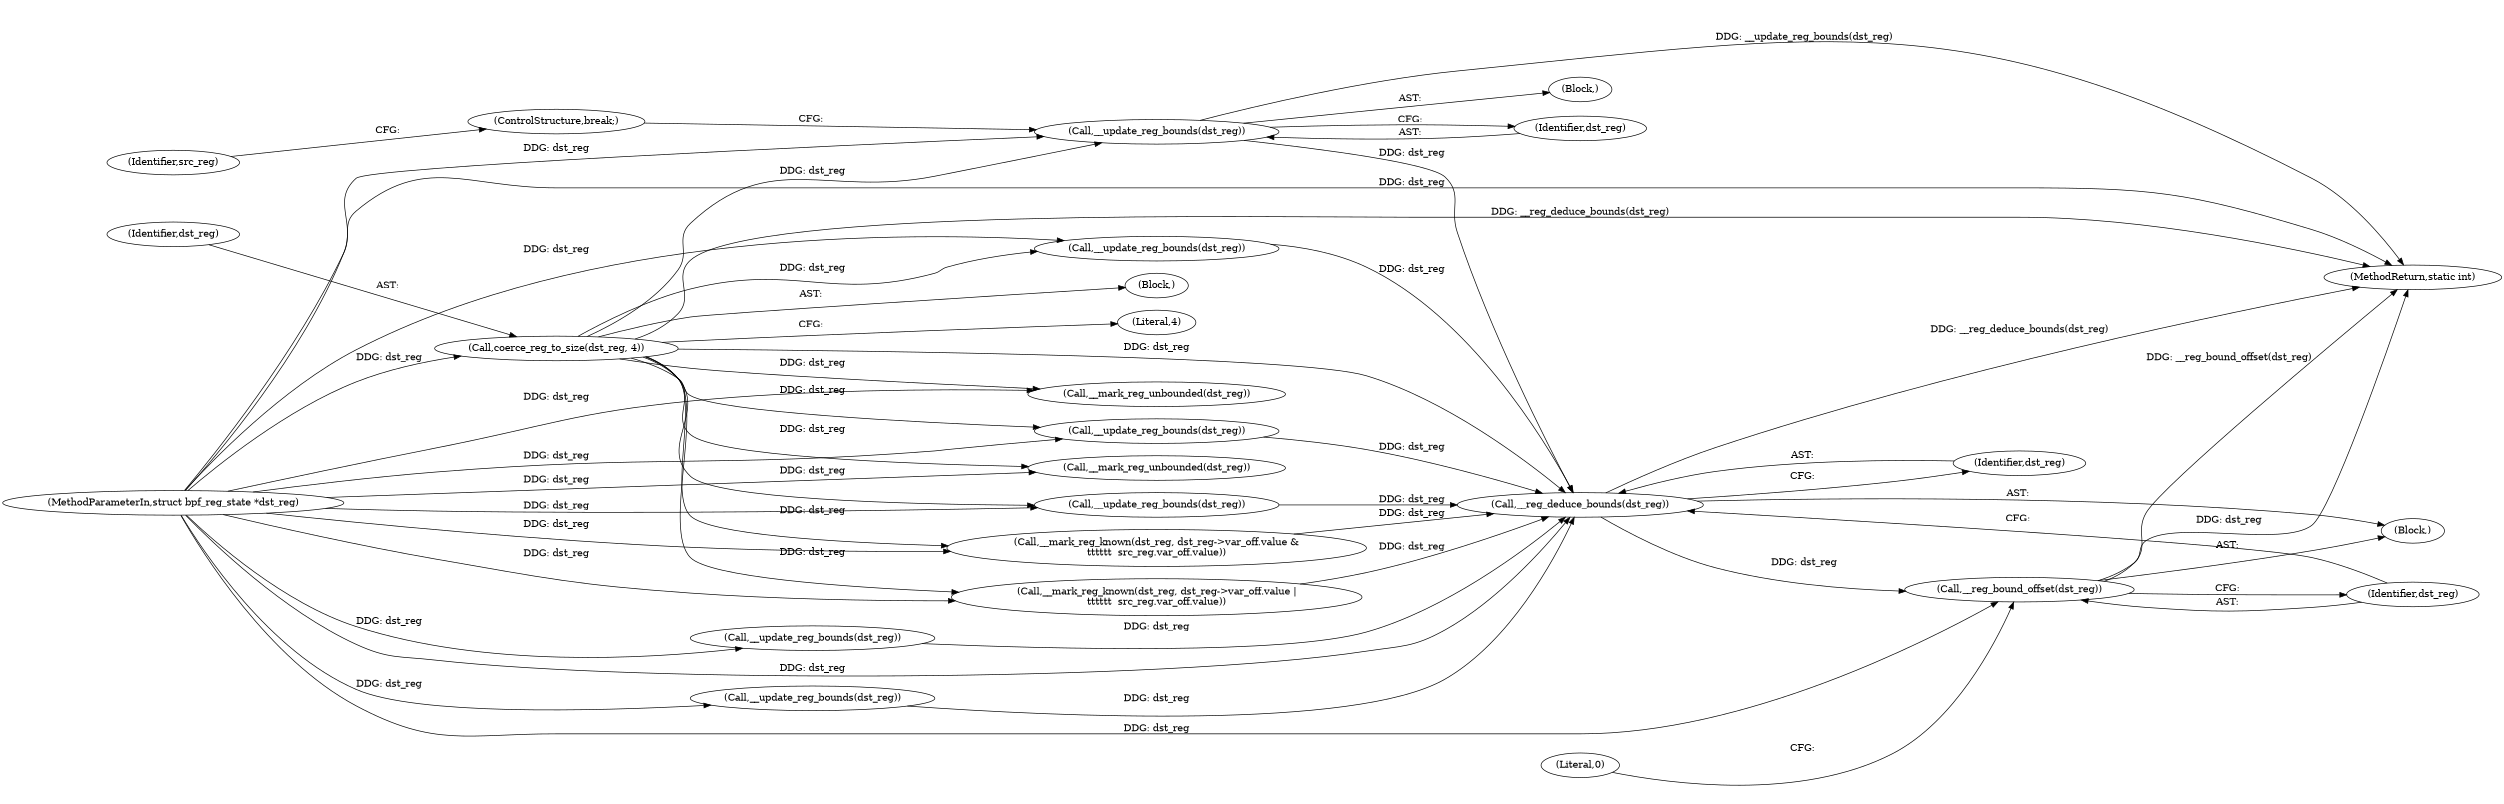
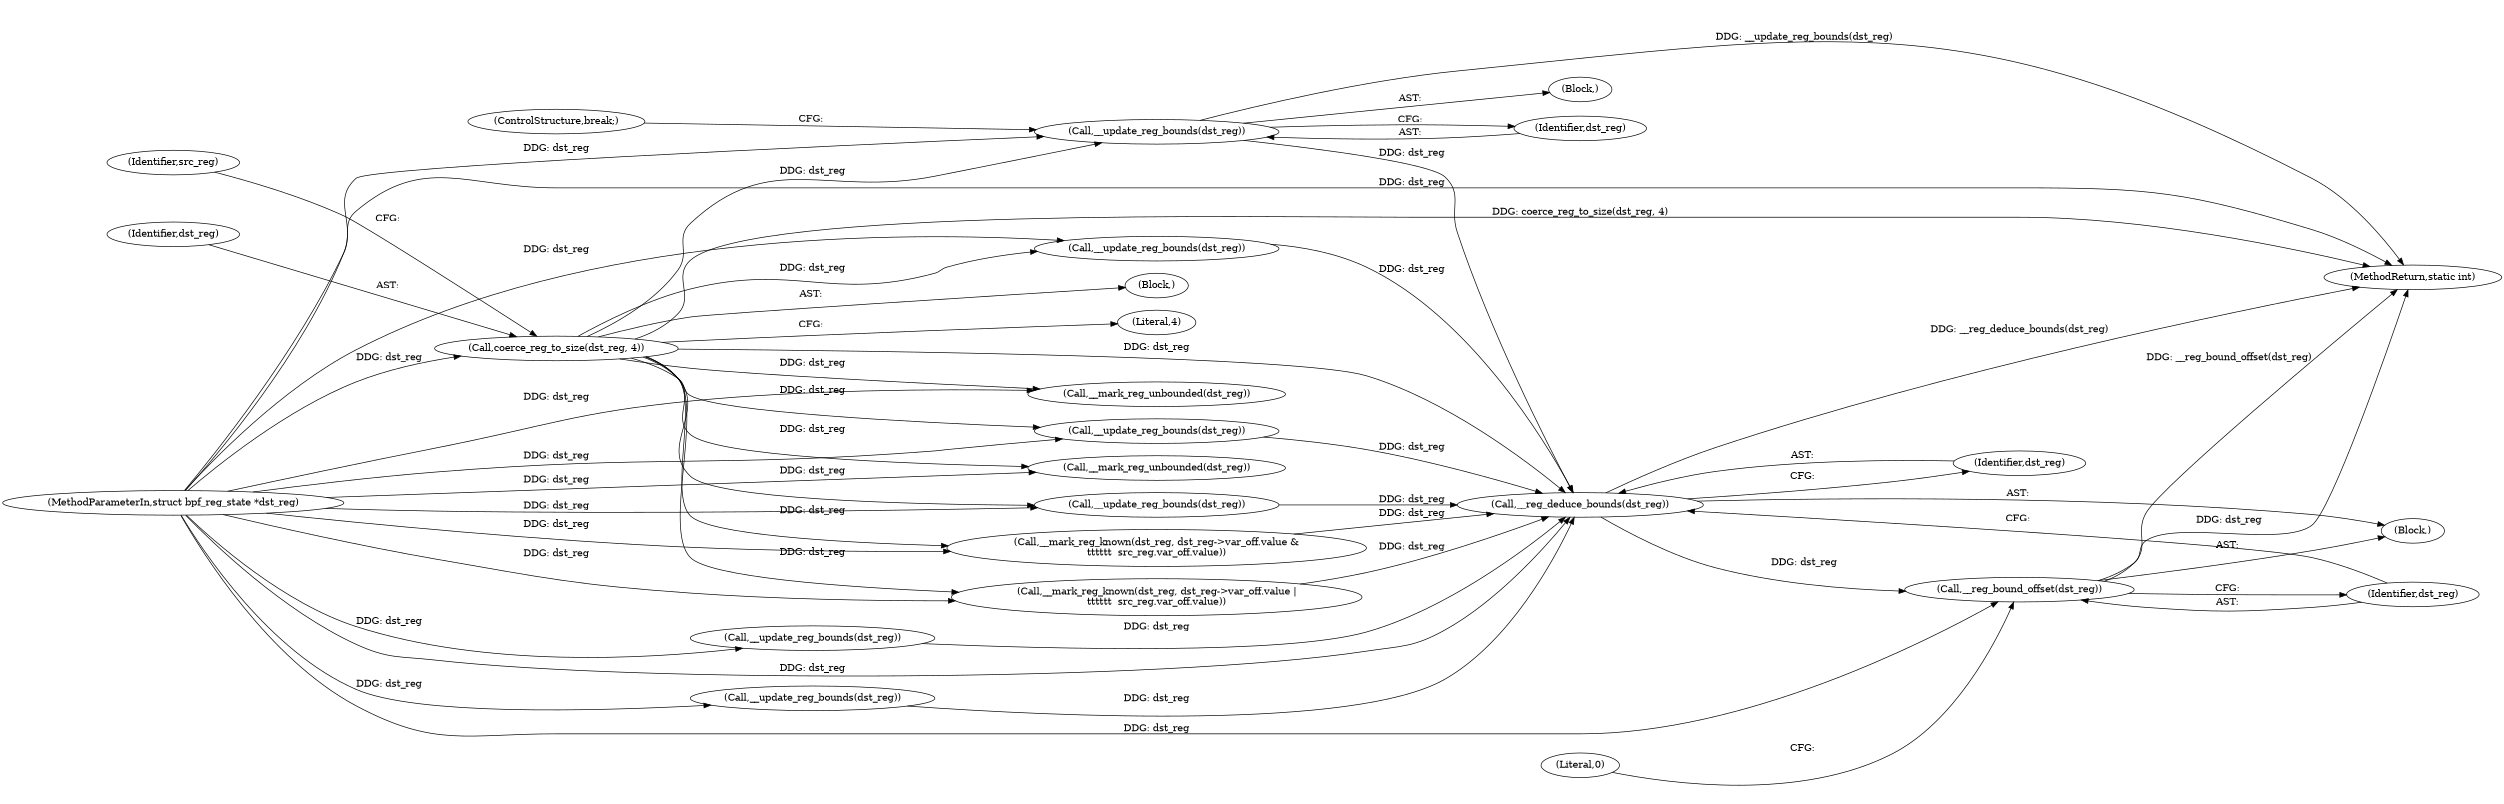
(355, 143) -> (380, 237)
(1580, 212) -> (1580, 212)
